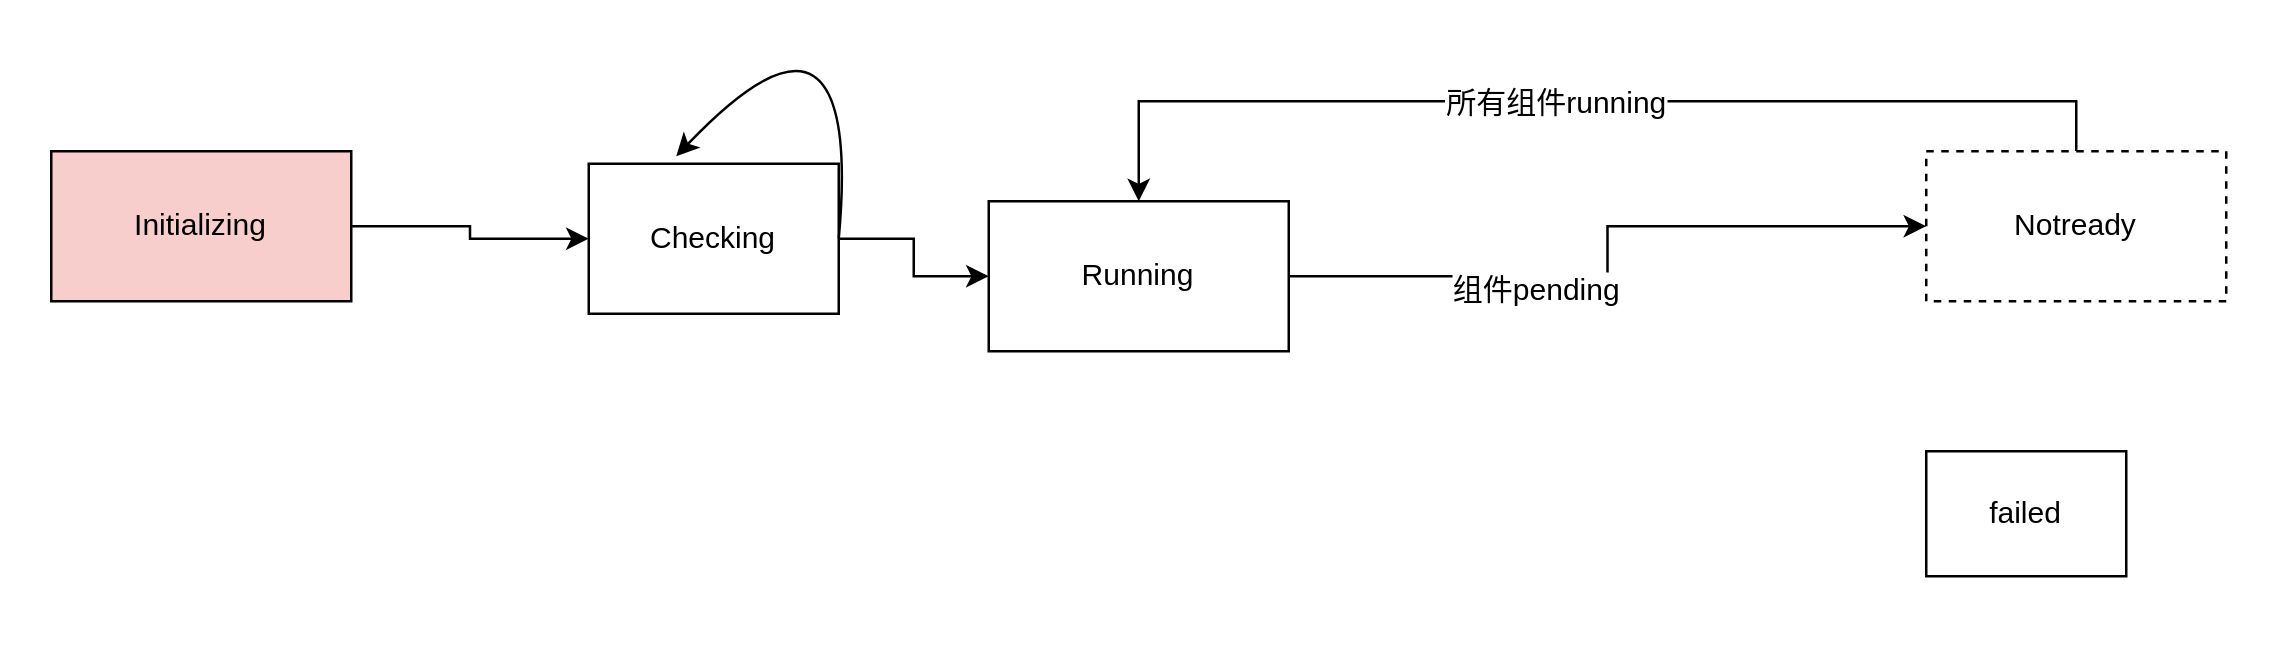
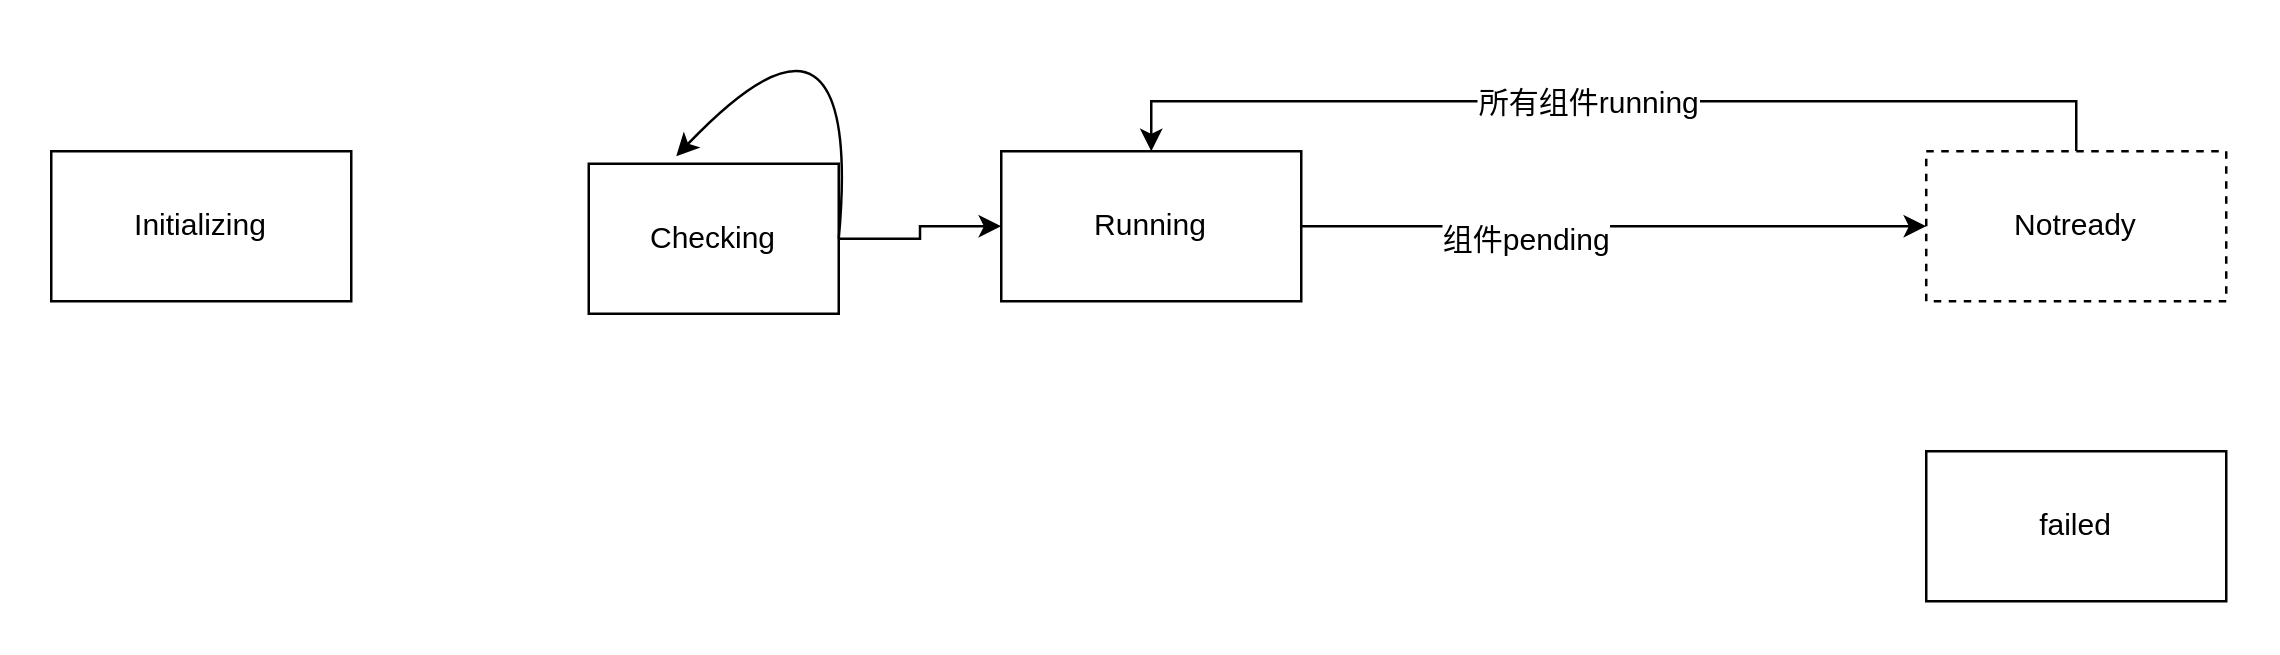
(201, 226) -> (201, 226)
(468, 226) -> none
(1139, 276) -> (1151, 226)
(2026, 514) -> (2076, 526)
